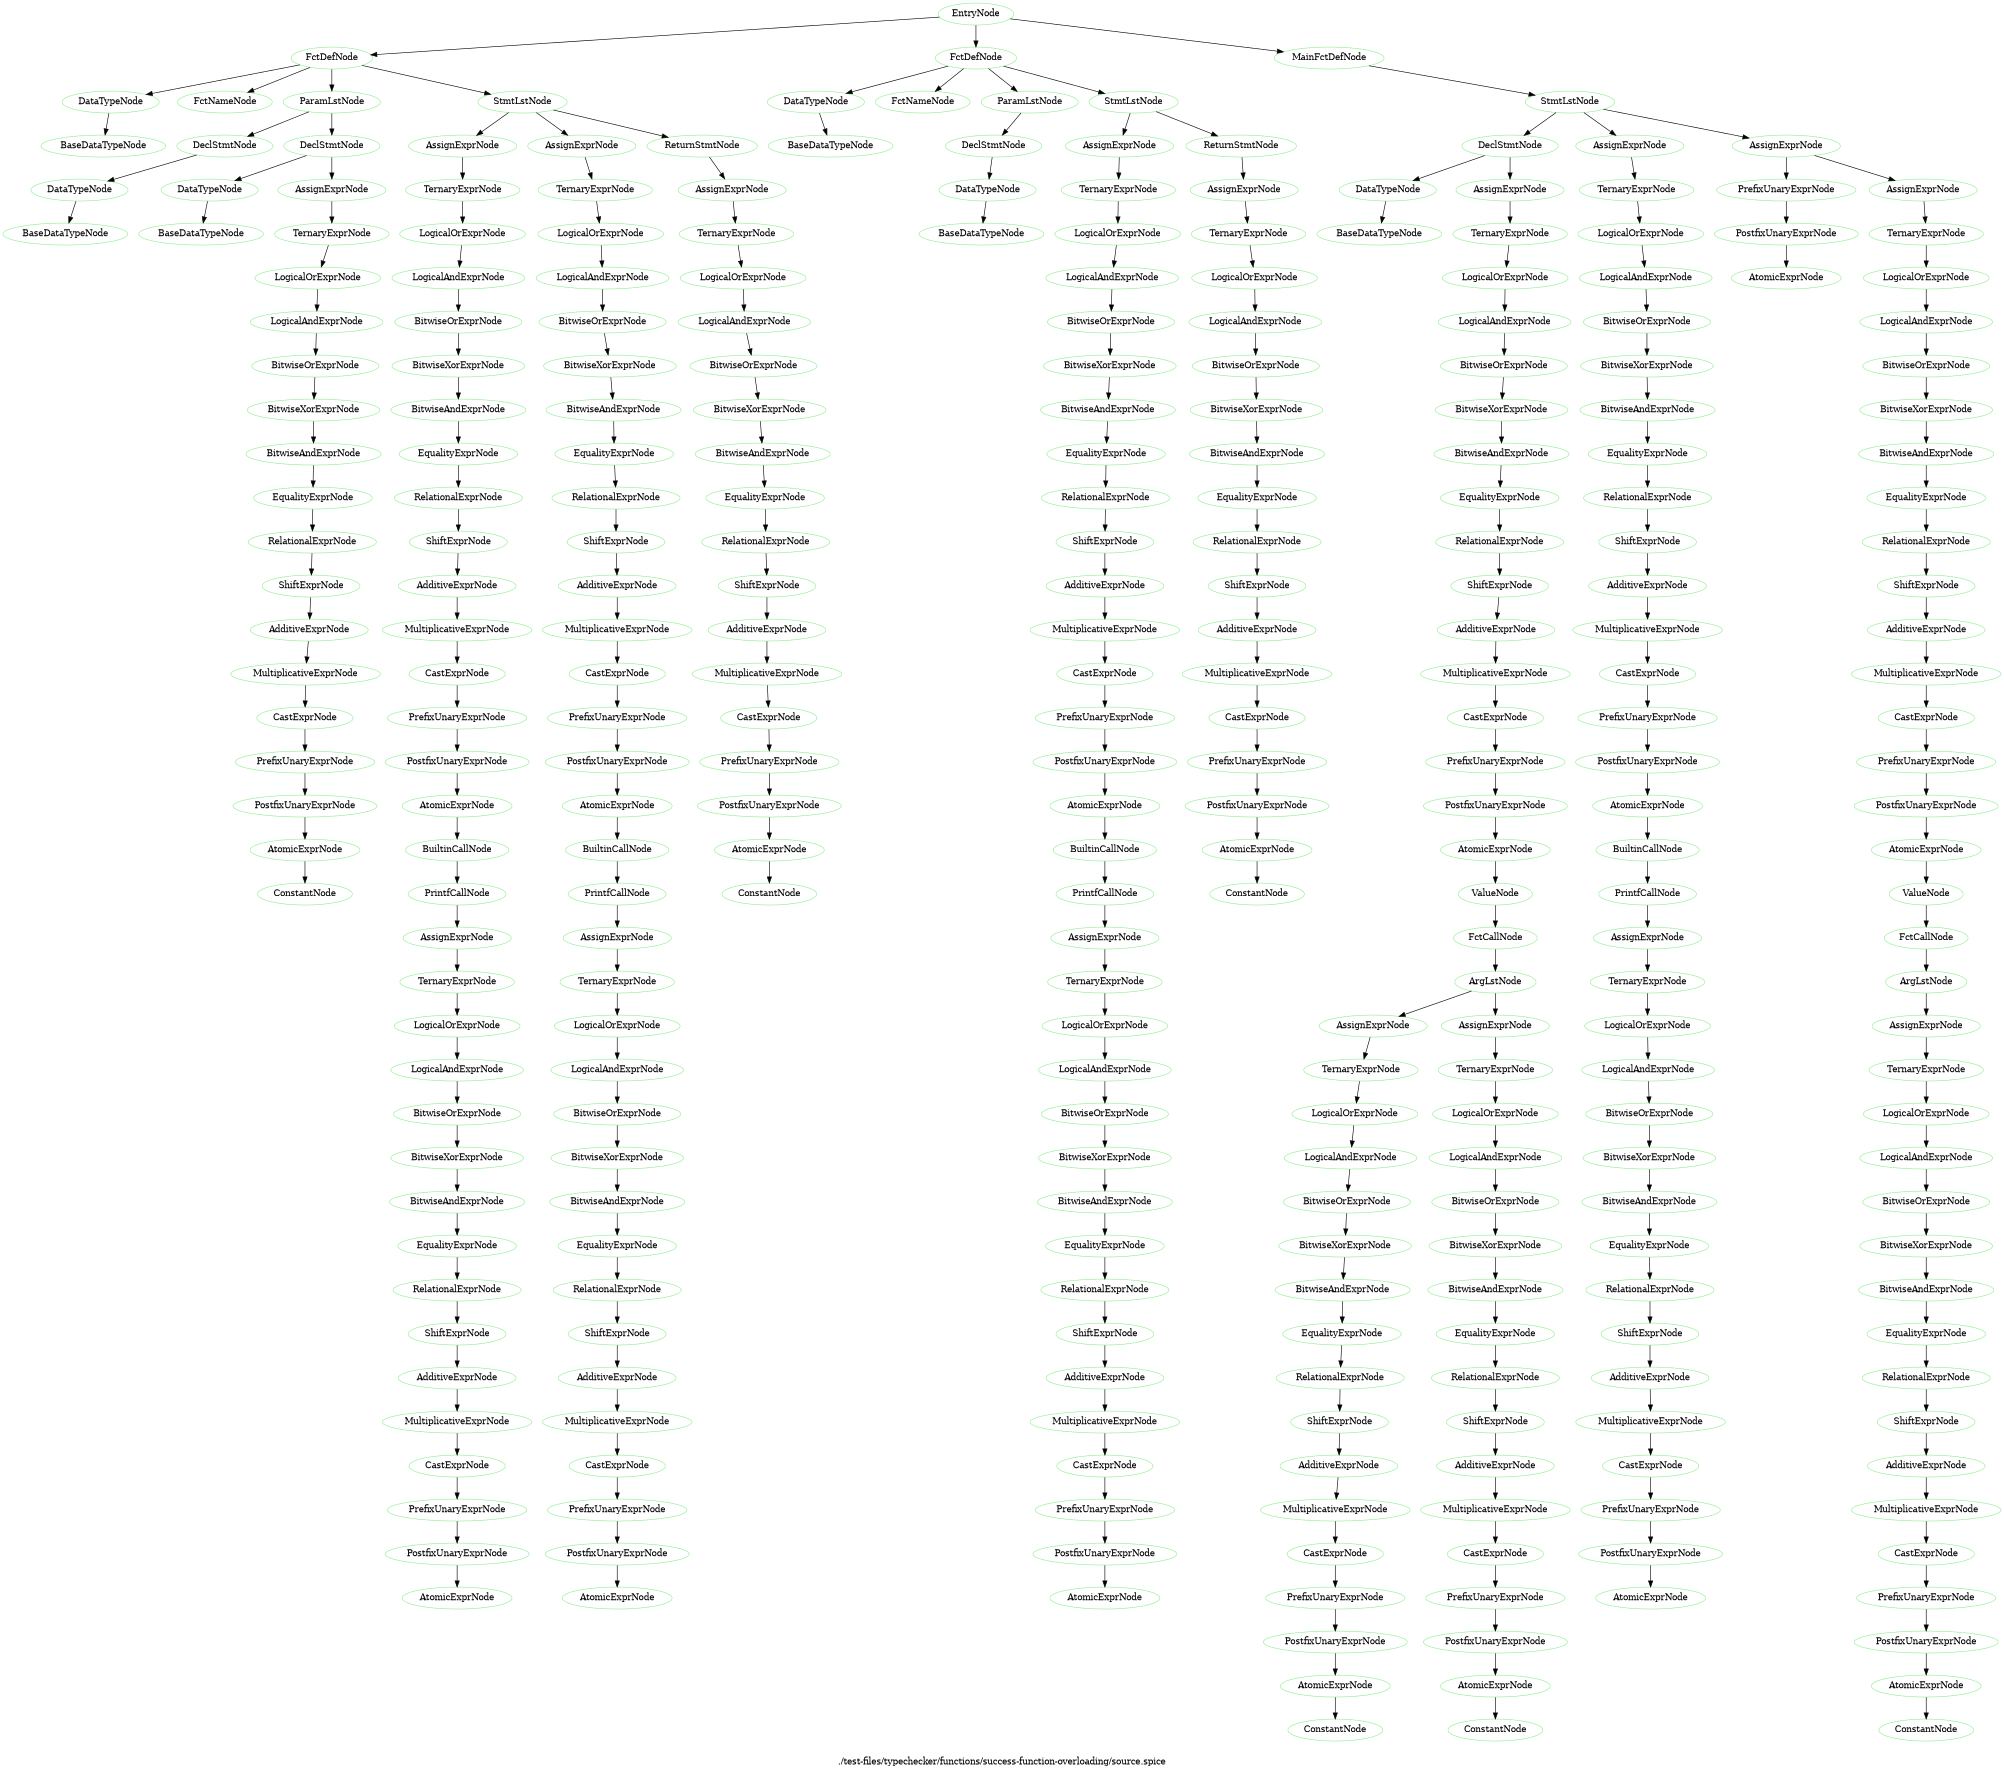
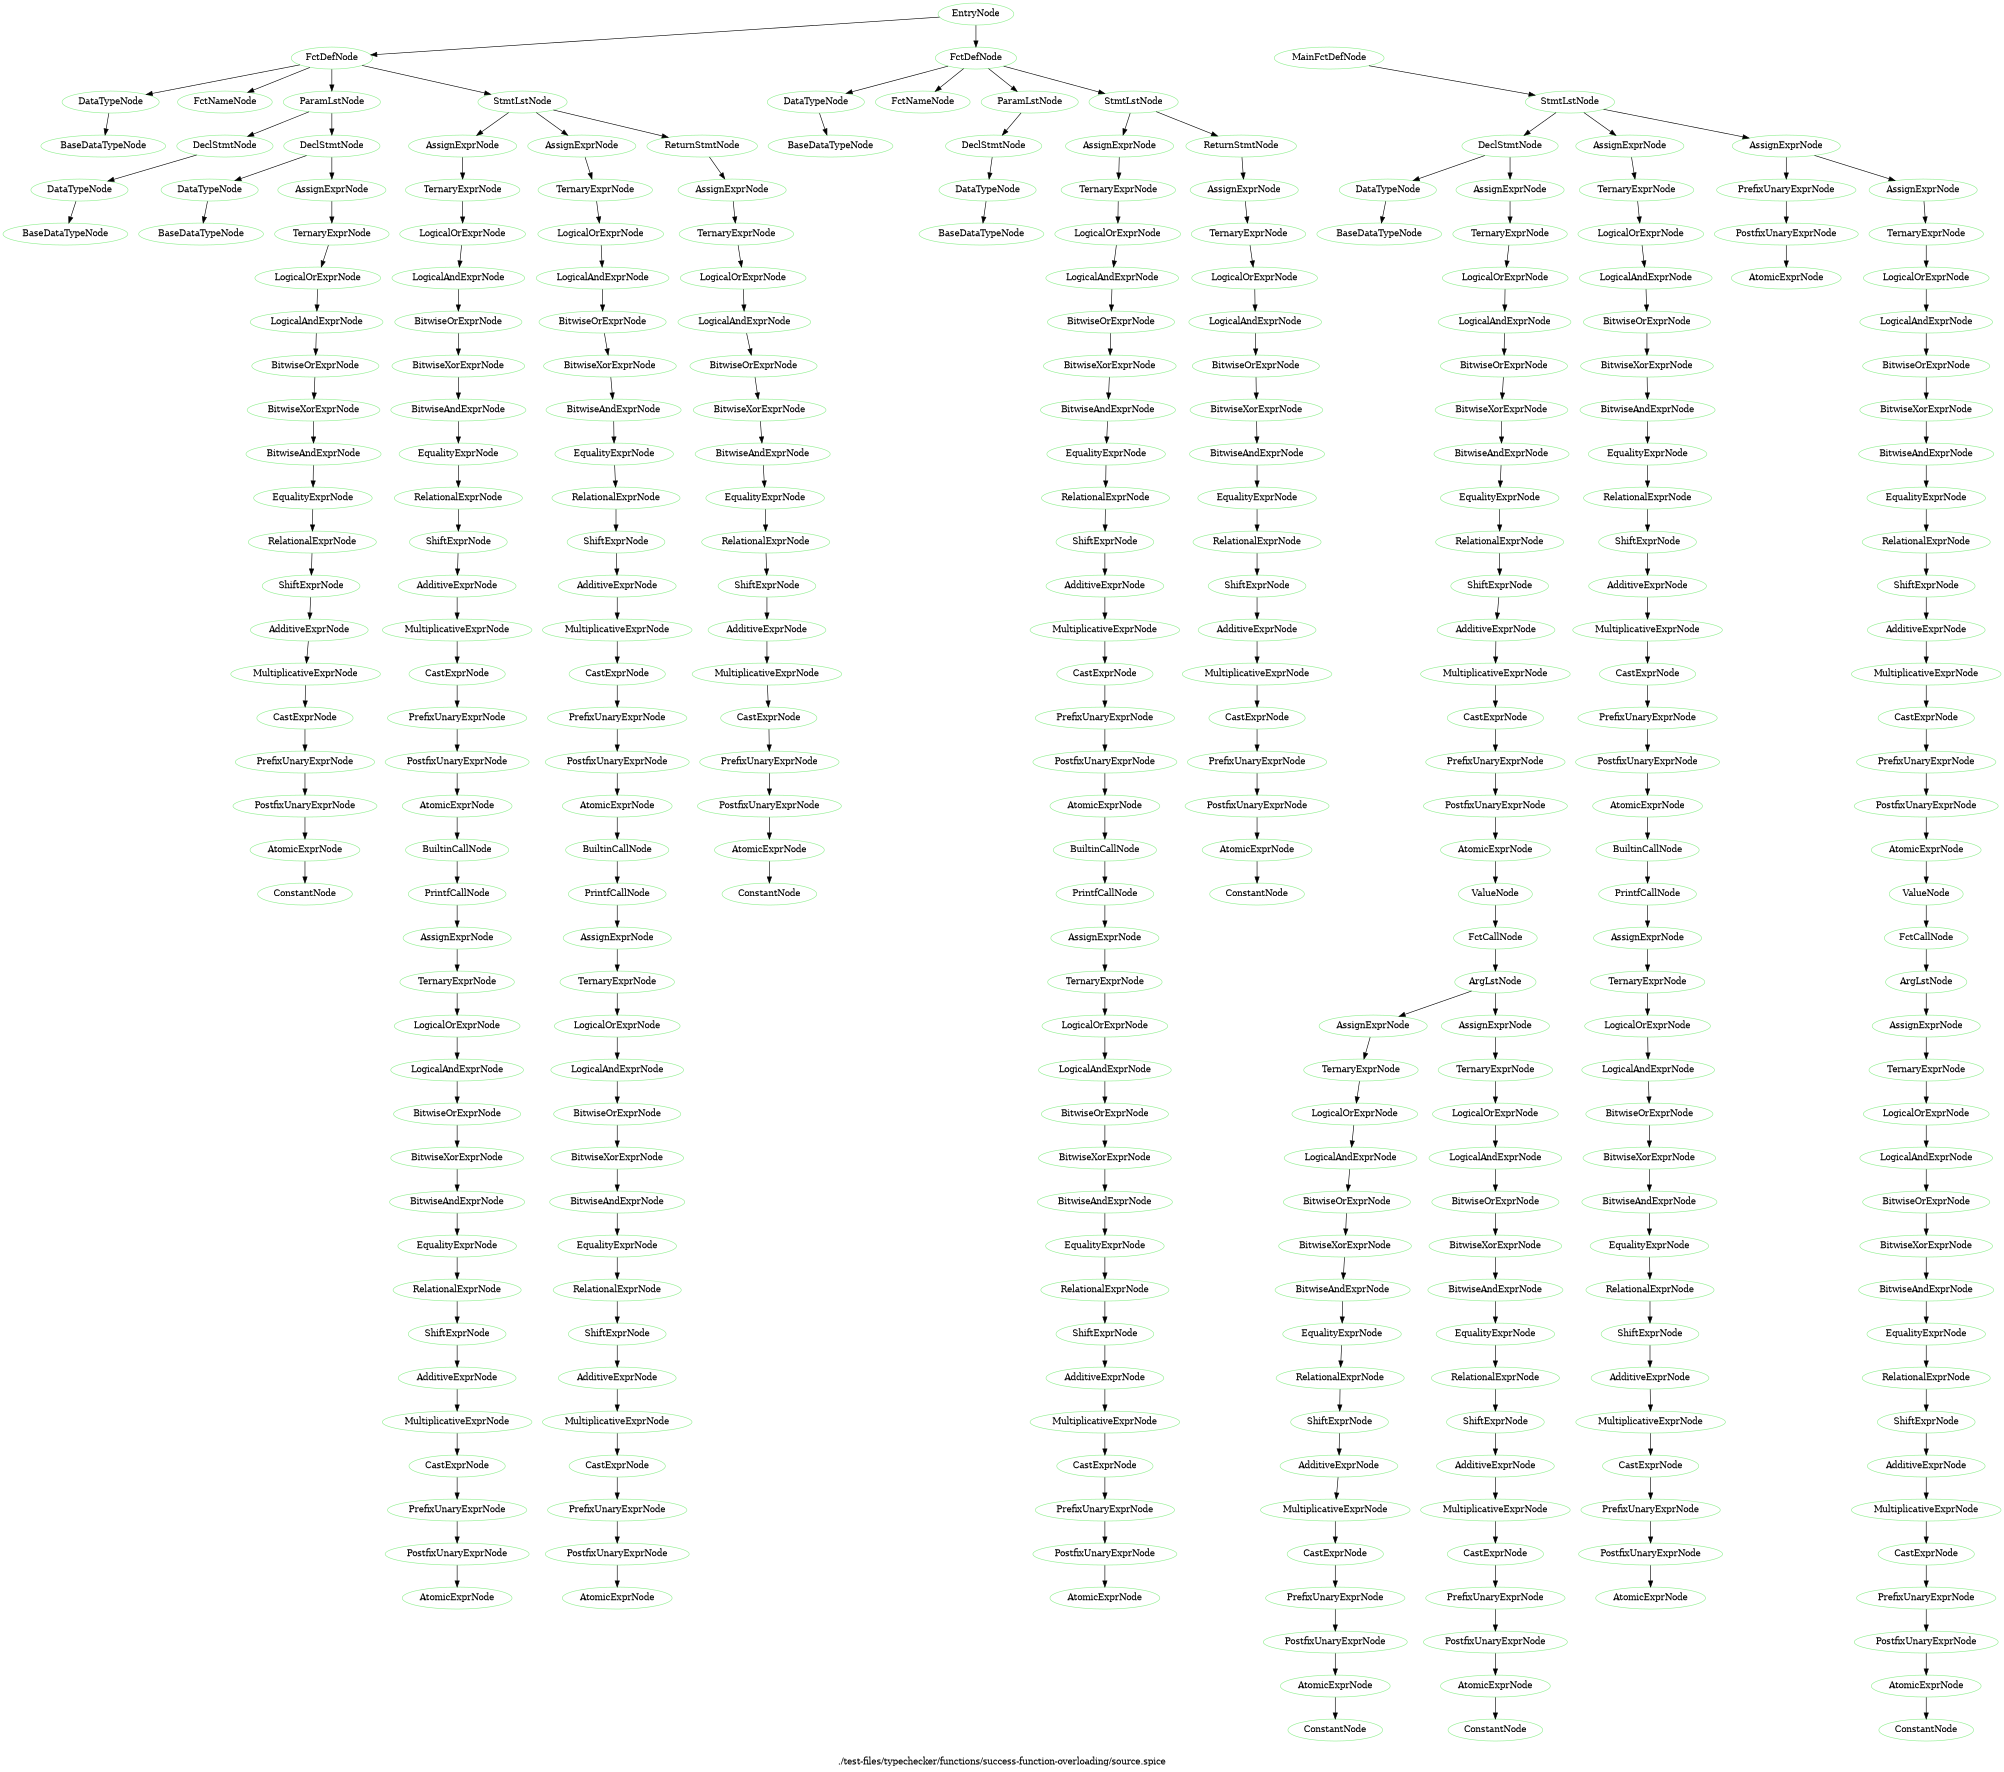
(1144, 35) -> none
